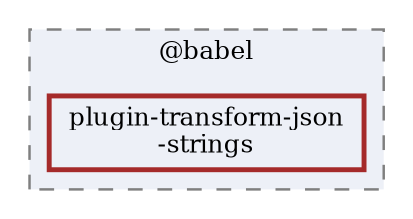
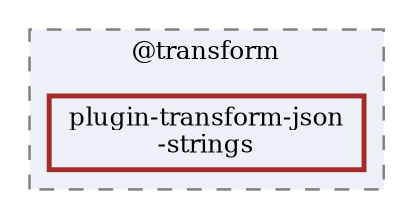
(207, 53) -> (207, 53)
